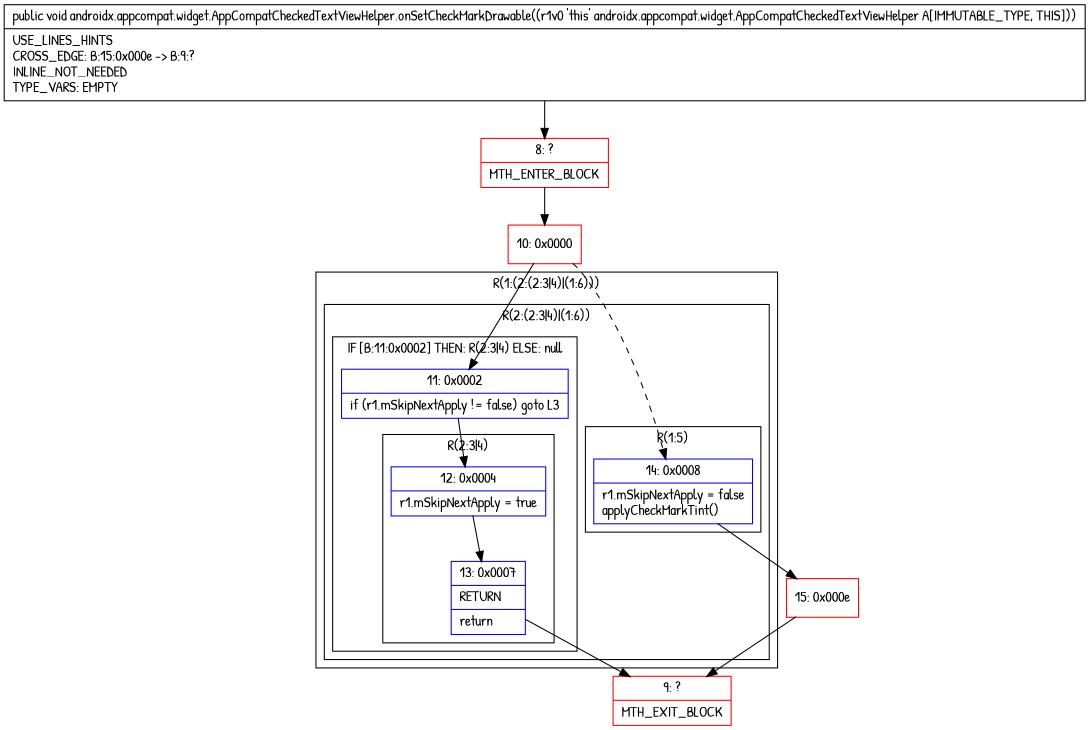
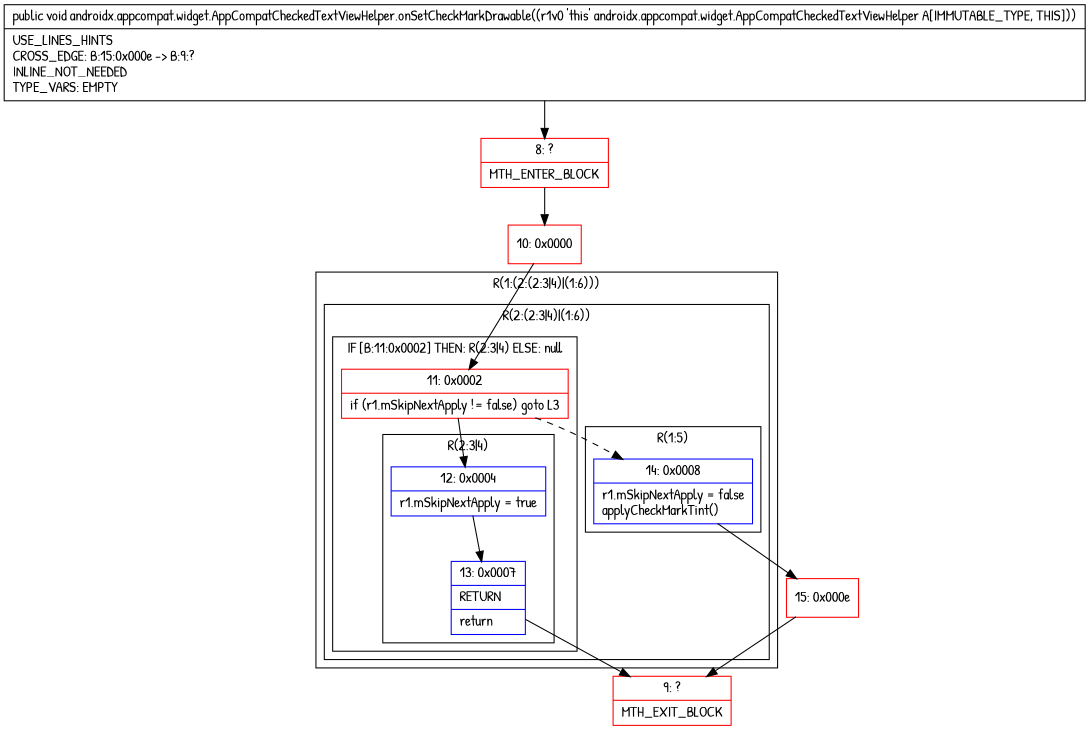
(628, 351) -> (569, 432)
(455, 394) -> (455, 394)
